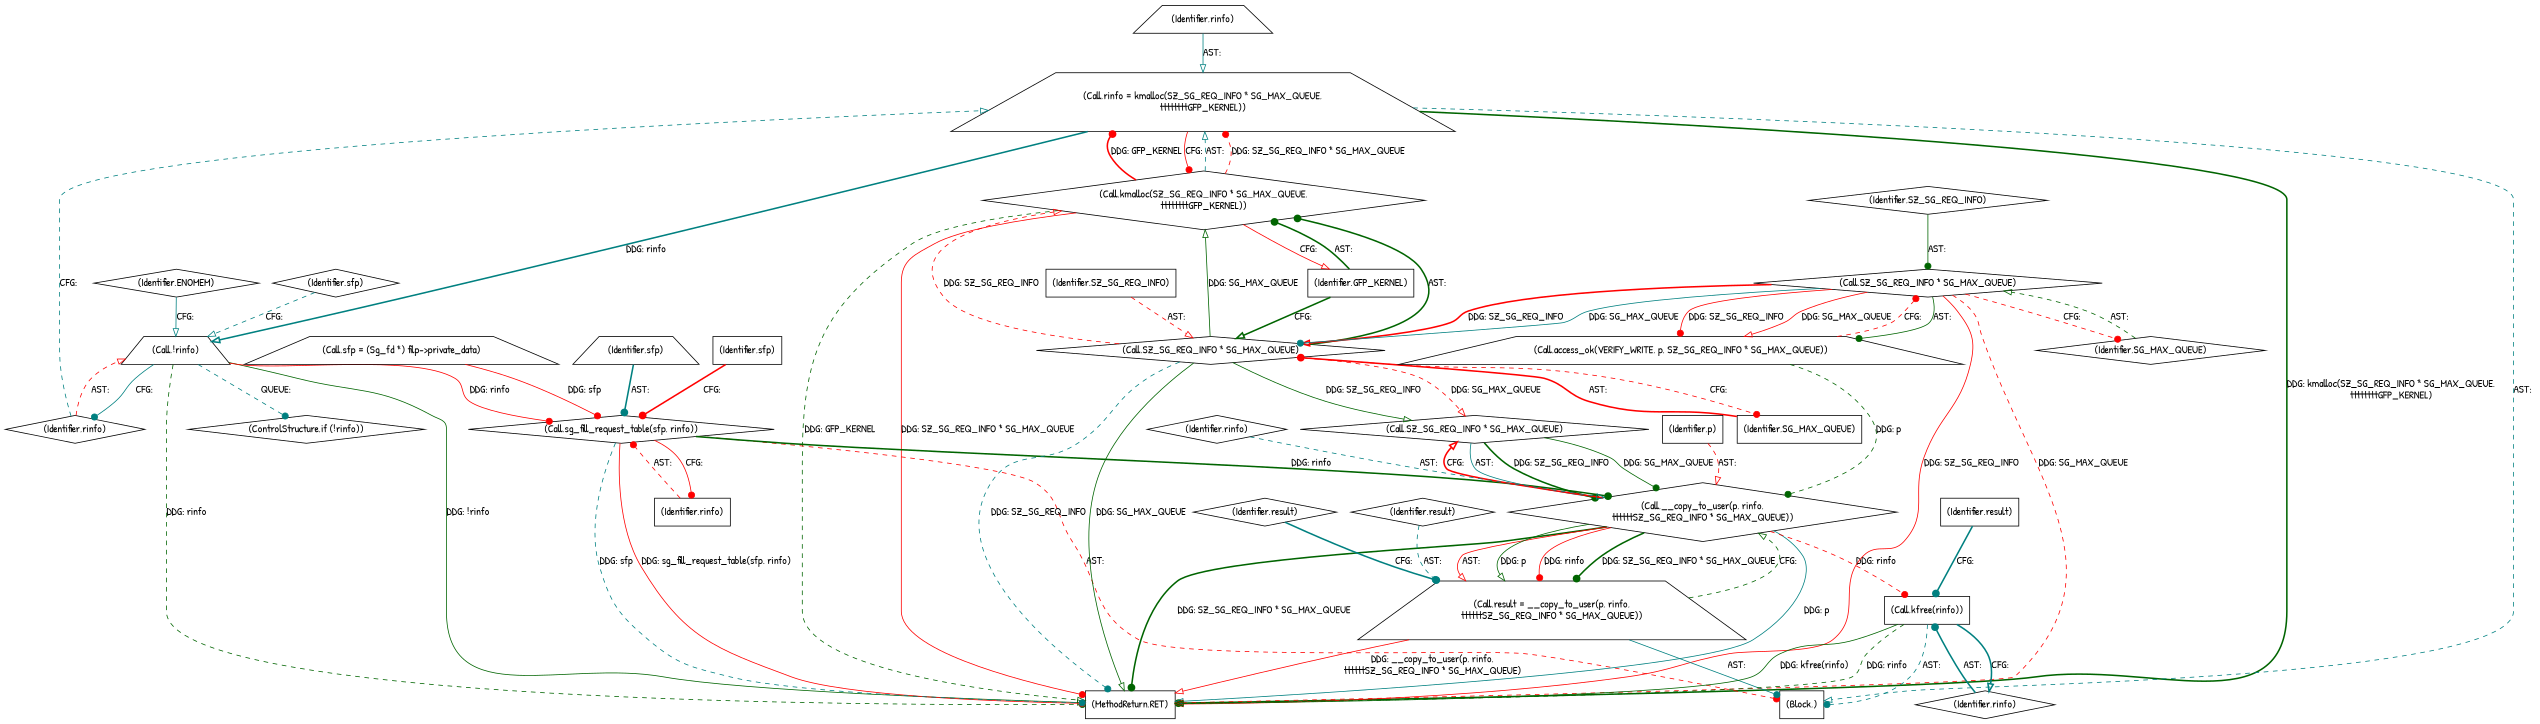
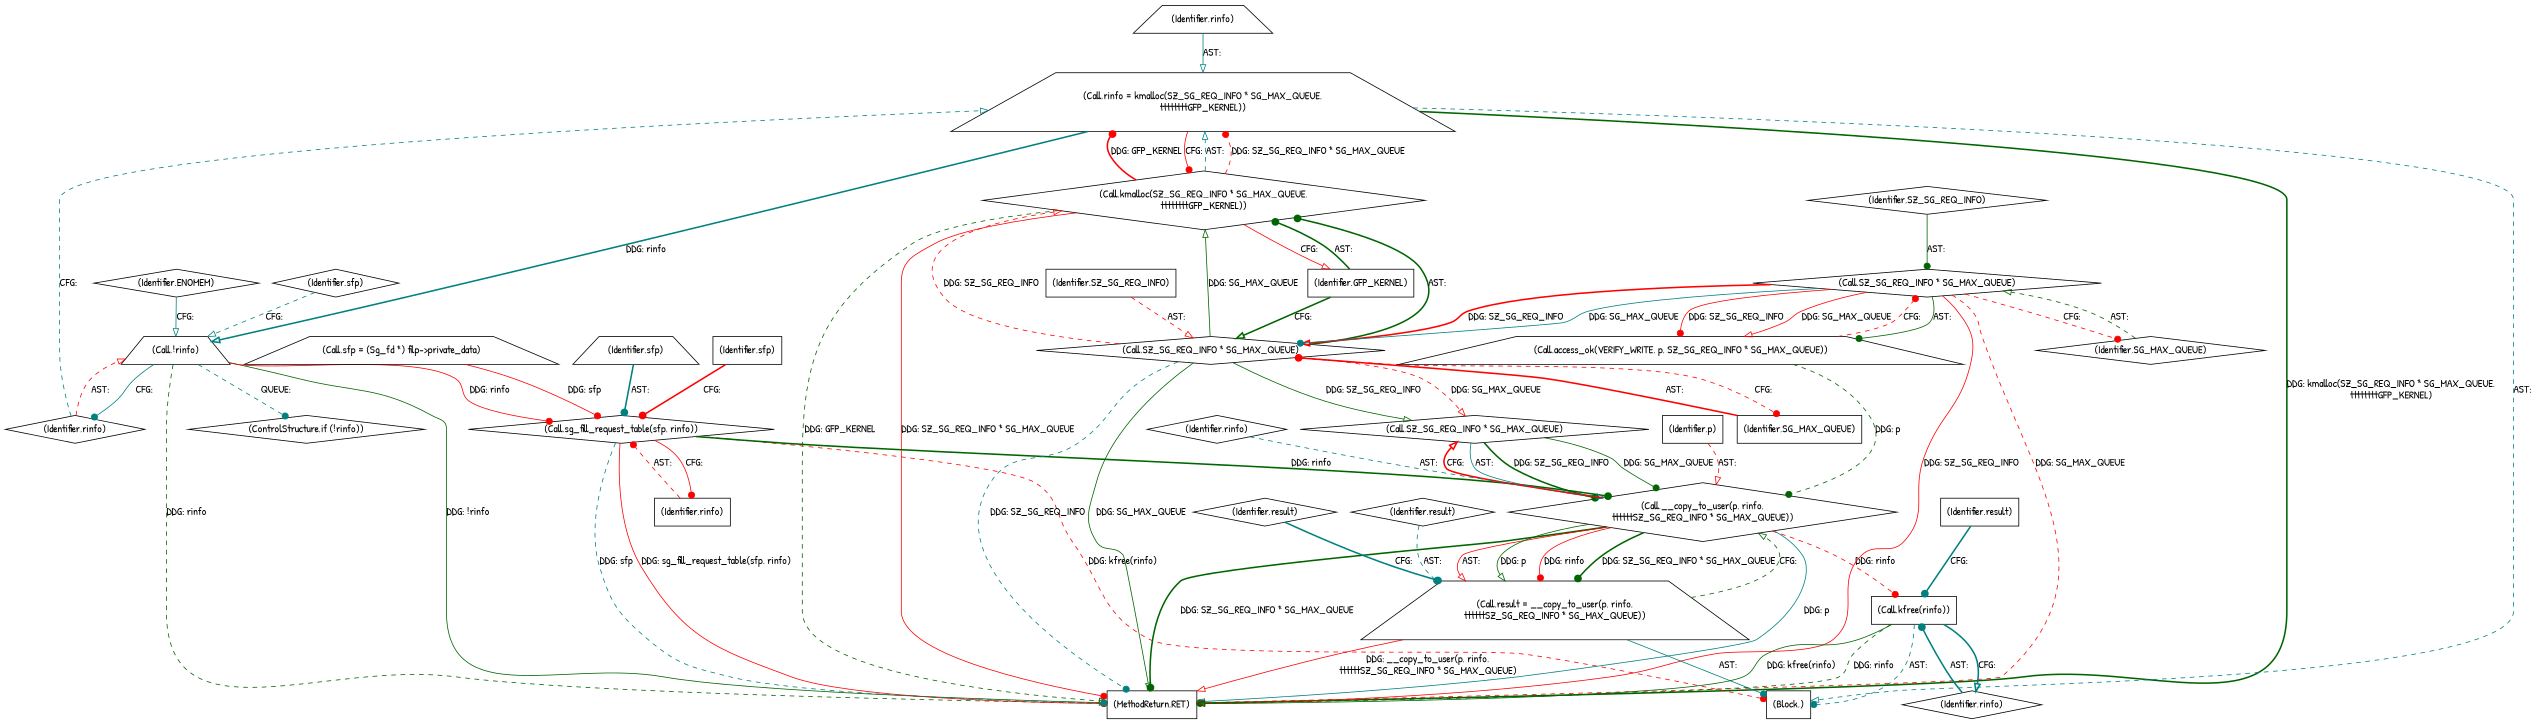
(1097, 561) -> (1123, 561)
